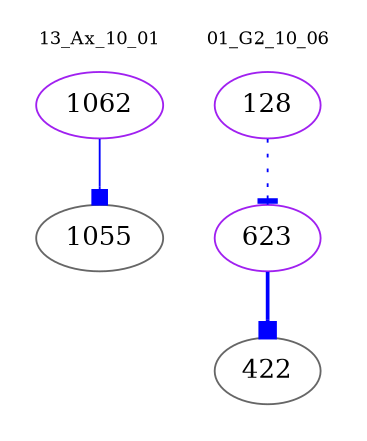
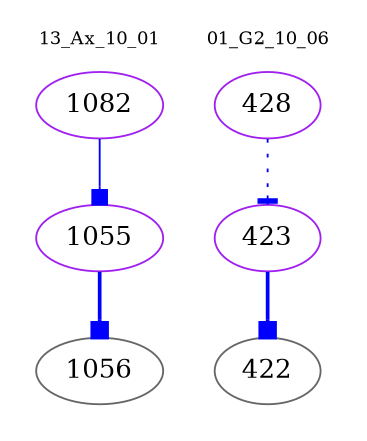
(100, 105) -> (100, 105)
(268, 105) -> (268, 105)
(100, 238) -> (100, 238)
(268, 238) -> (268, 238)
none -> (100, 371)
